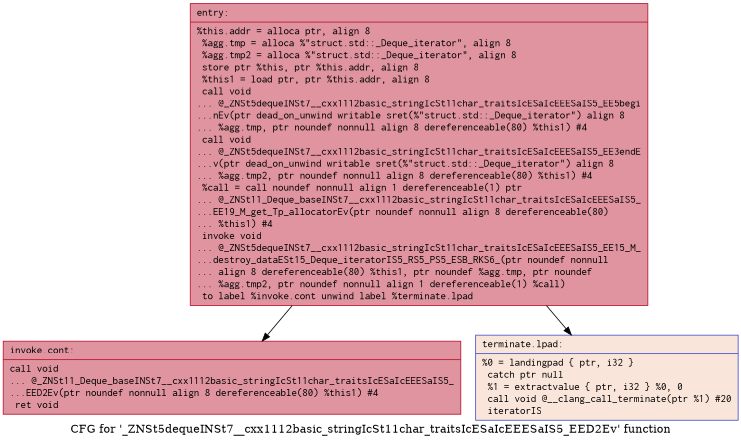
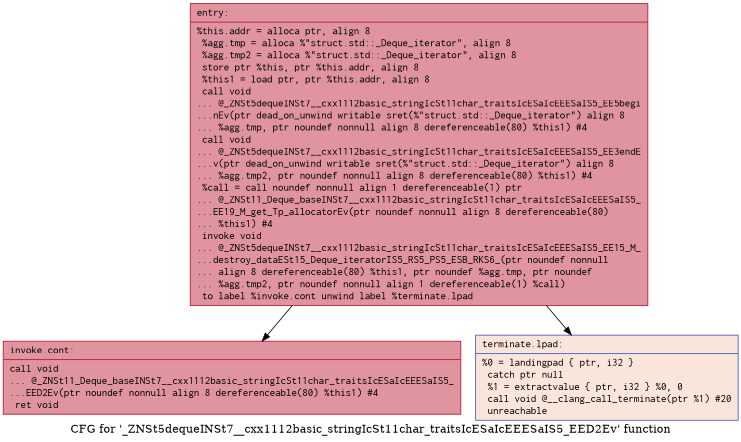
(512, 411) -> (515, 411)
